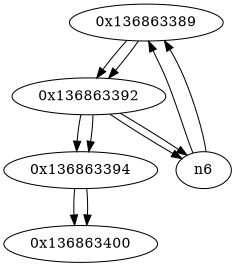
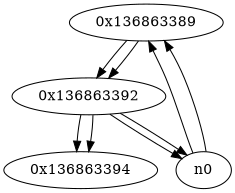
(204, 170) -> (204, 170)
(81, 244) -> none
